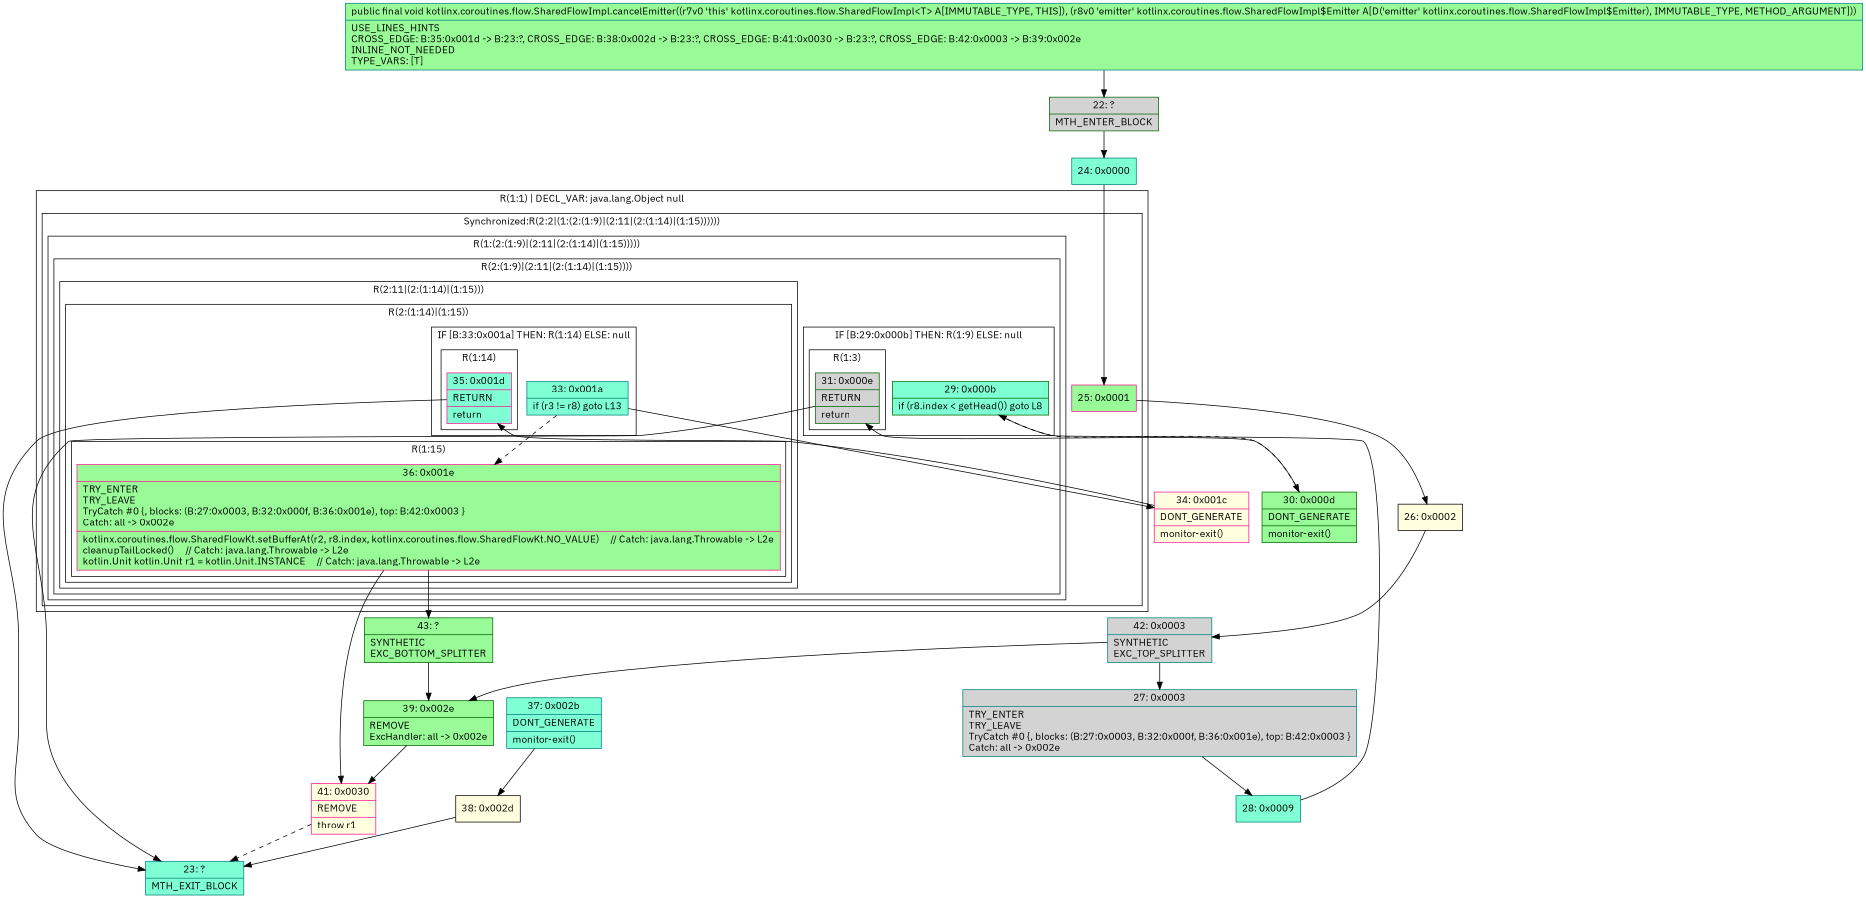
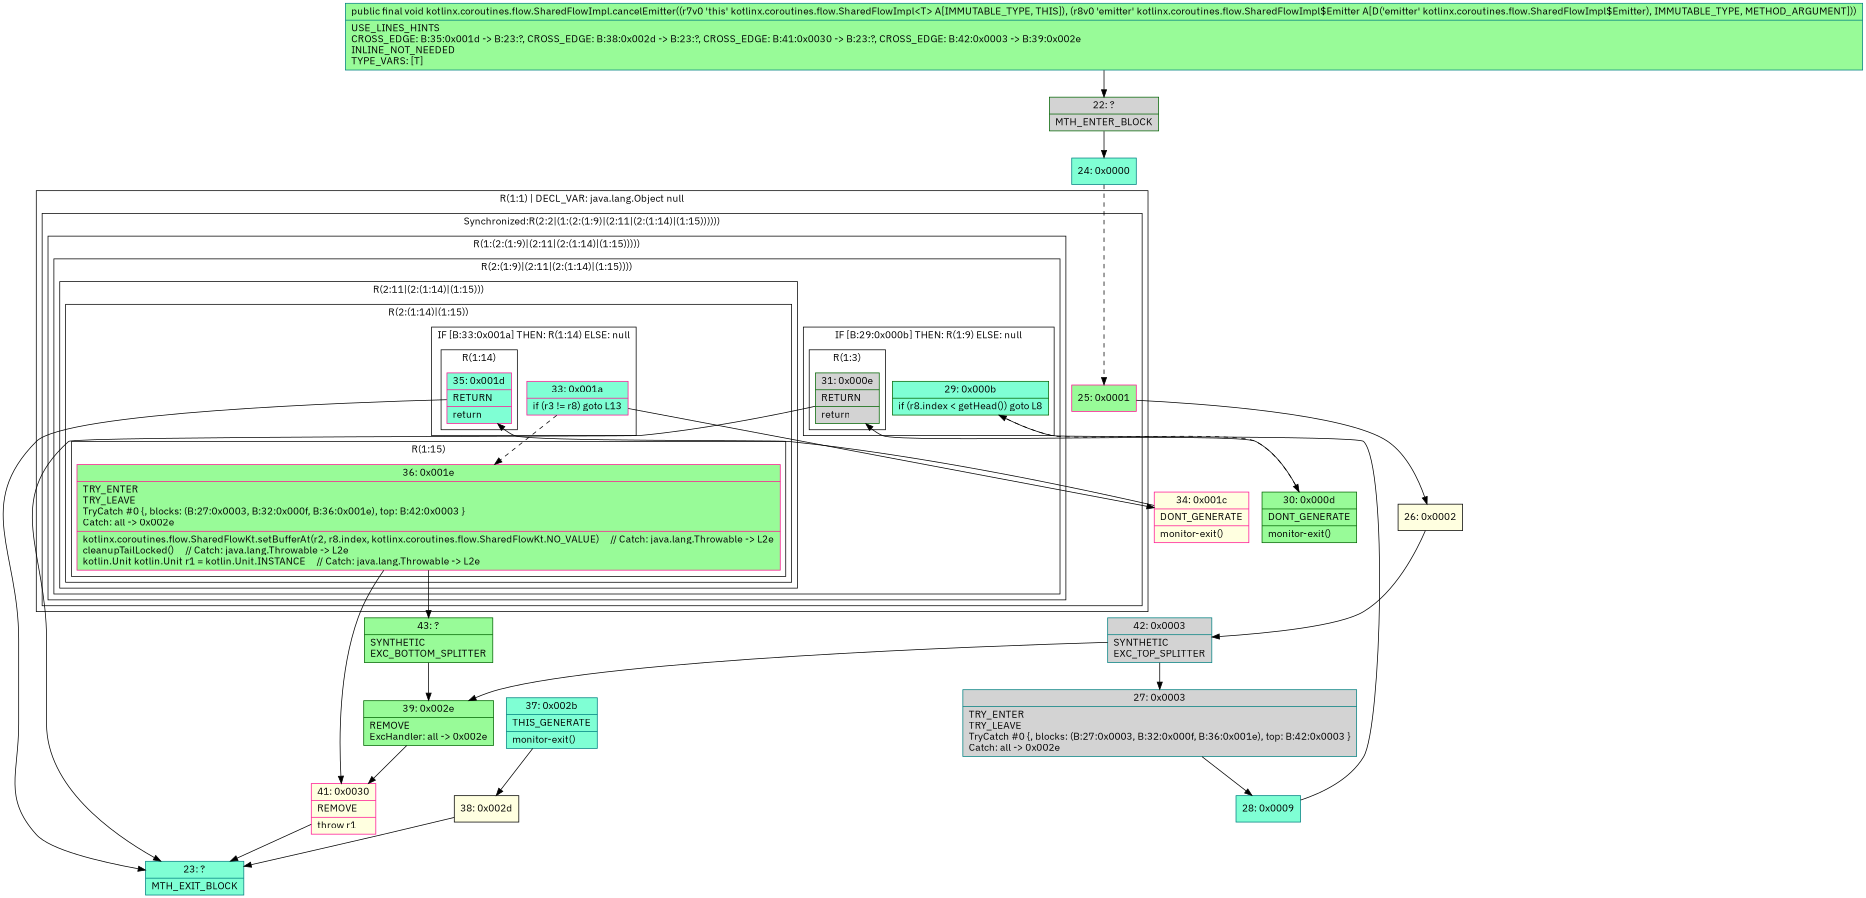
(1104, 281) -> (1104, 281)
(577, 398) -> (577, 398)
(554, 723) -> (552, 723)
(274, 841) -> (274, 841)
